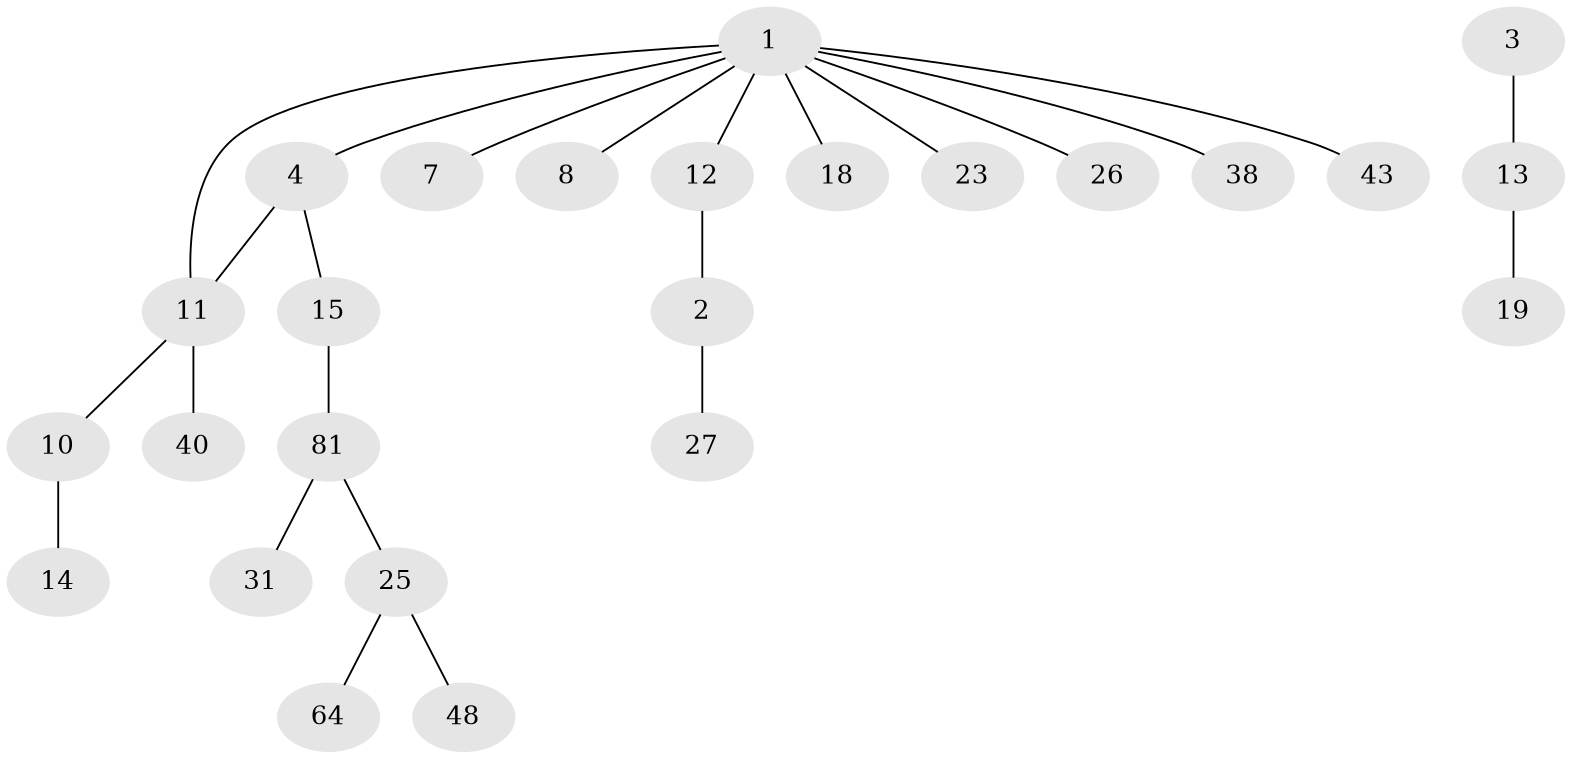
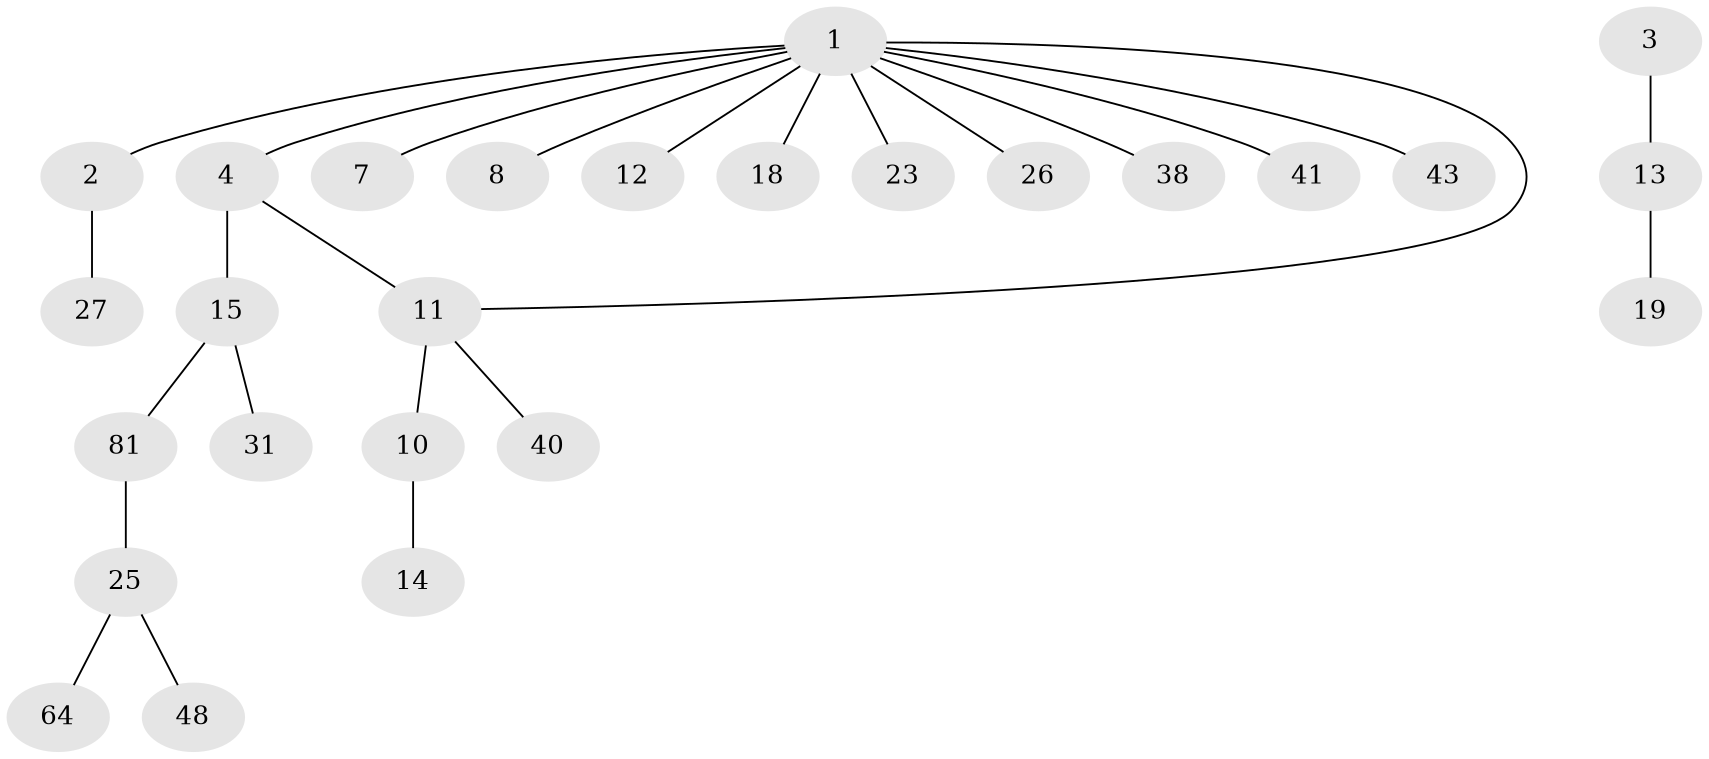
none -> (1309, 177)
(702, 244) -> (454, 80)
(295, 515) -> (244, 379)
